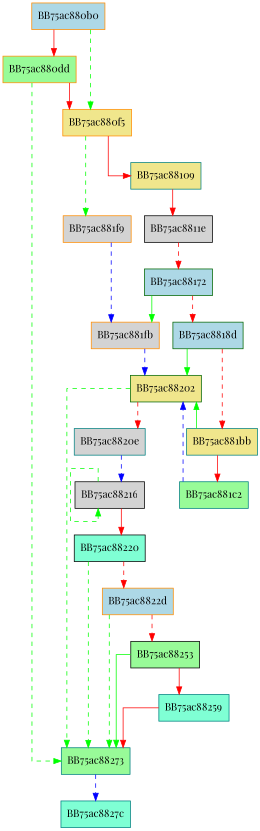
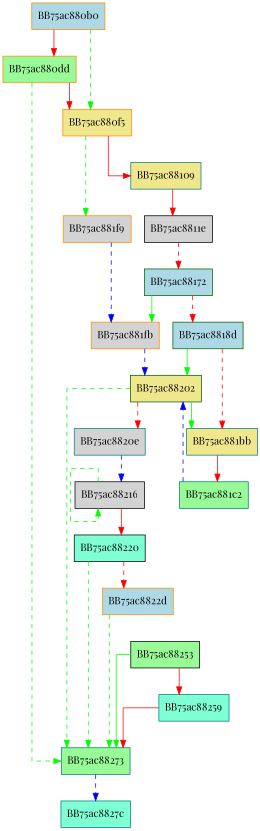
(196, 419) -> (191, 411)
(152, 624) -> none
